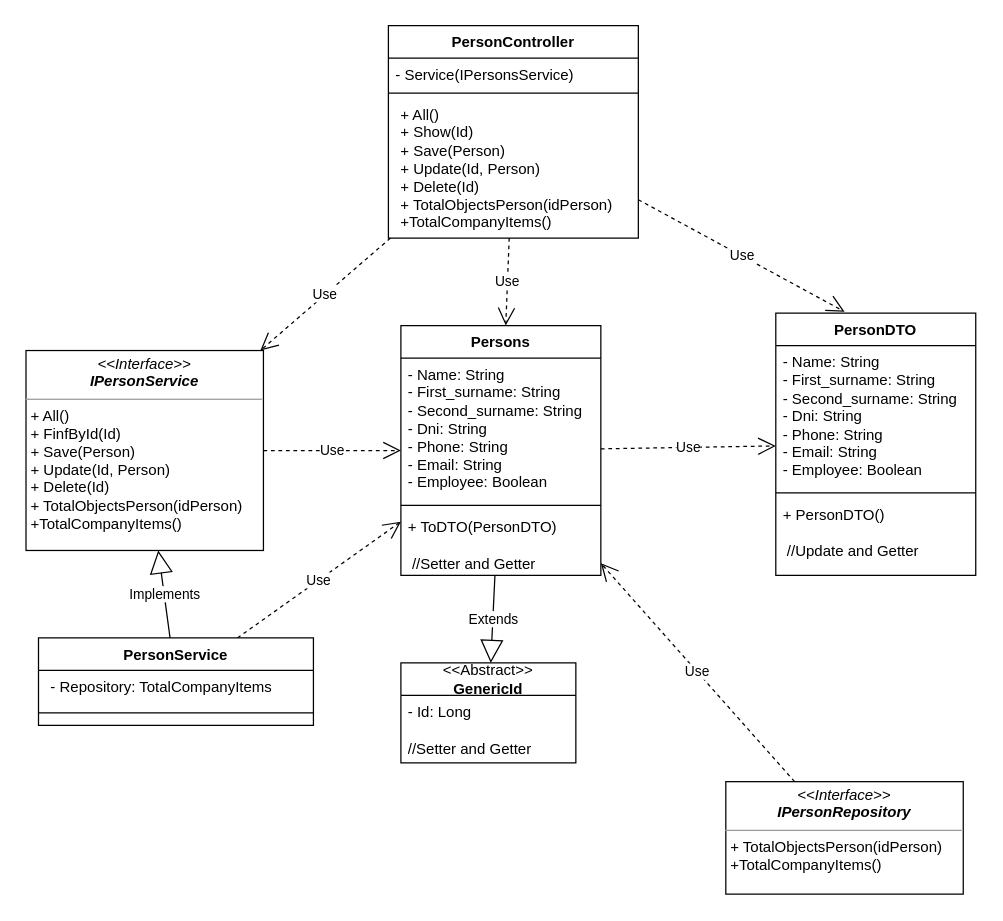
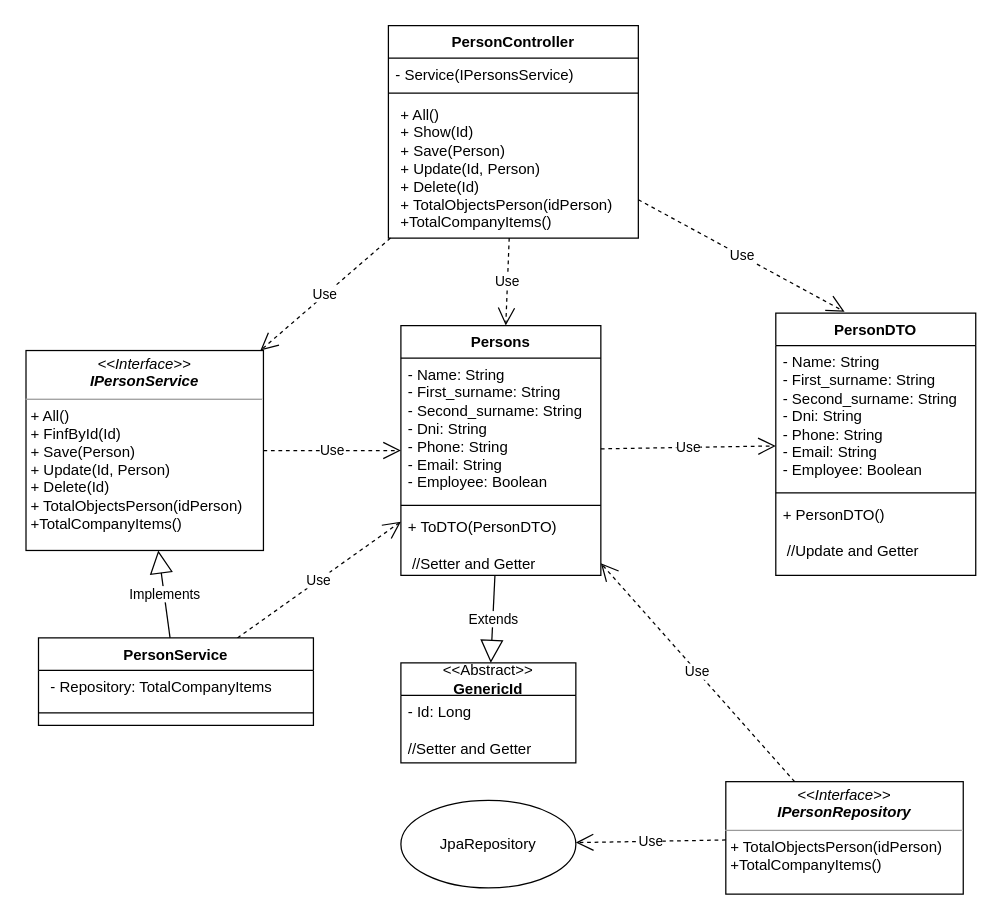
none -> (652, 841)
none -> (488, 844)
